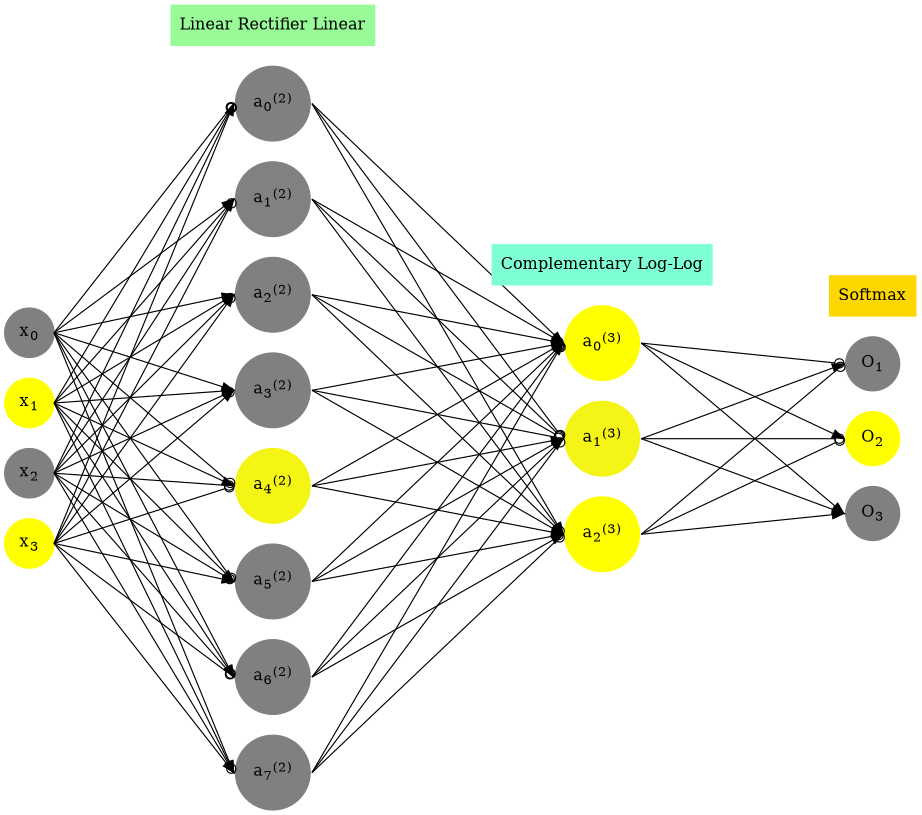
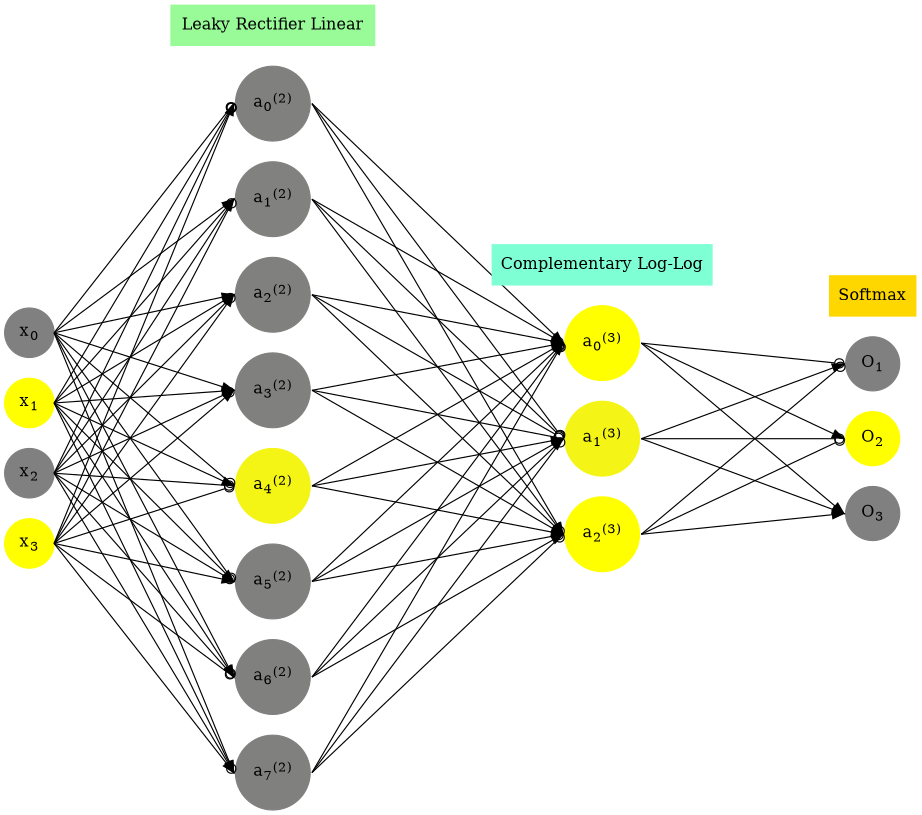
(273, 25) -> (273, 25)
